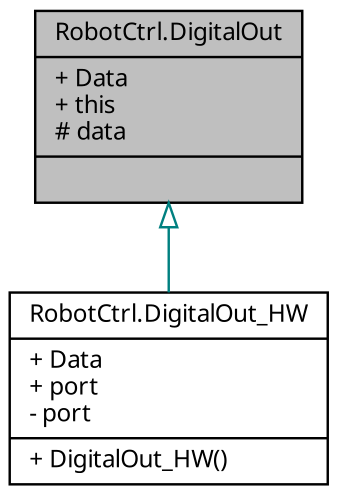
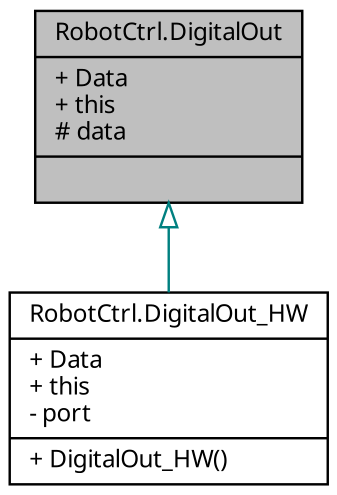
(64, 387) -> (59, 387)
